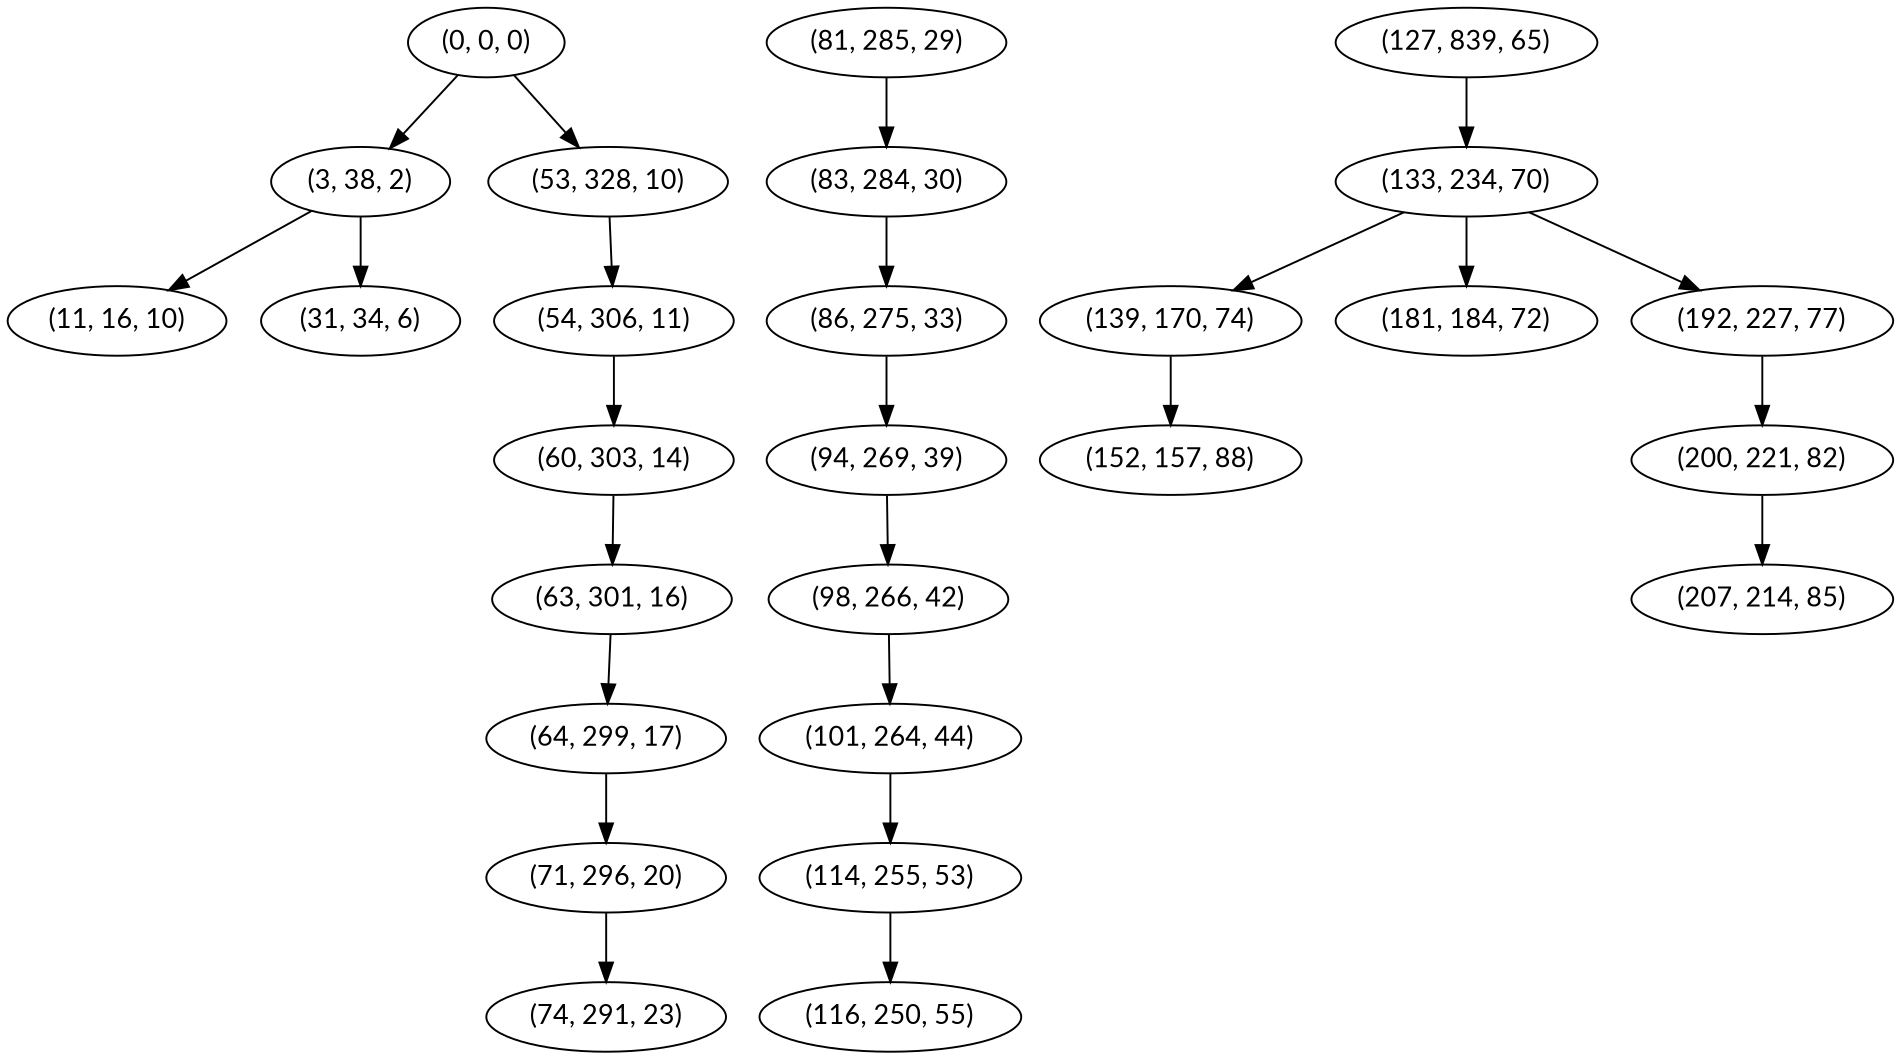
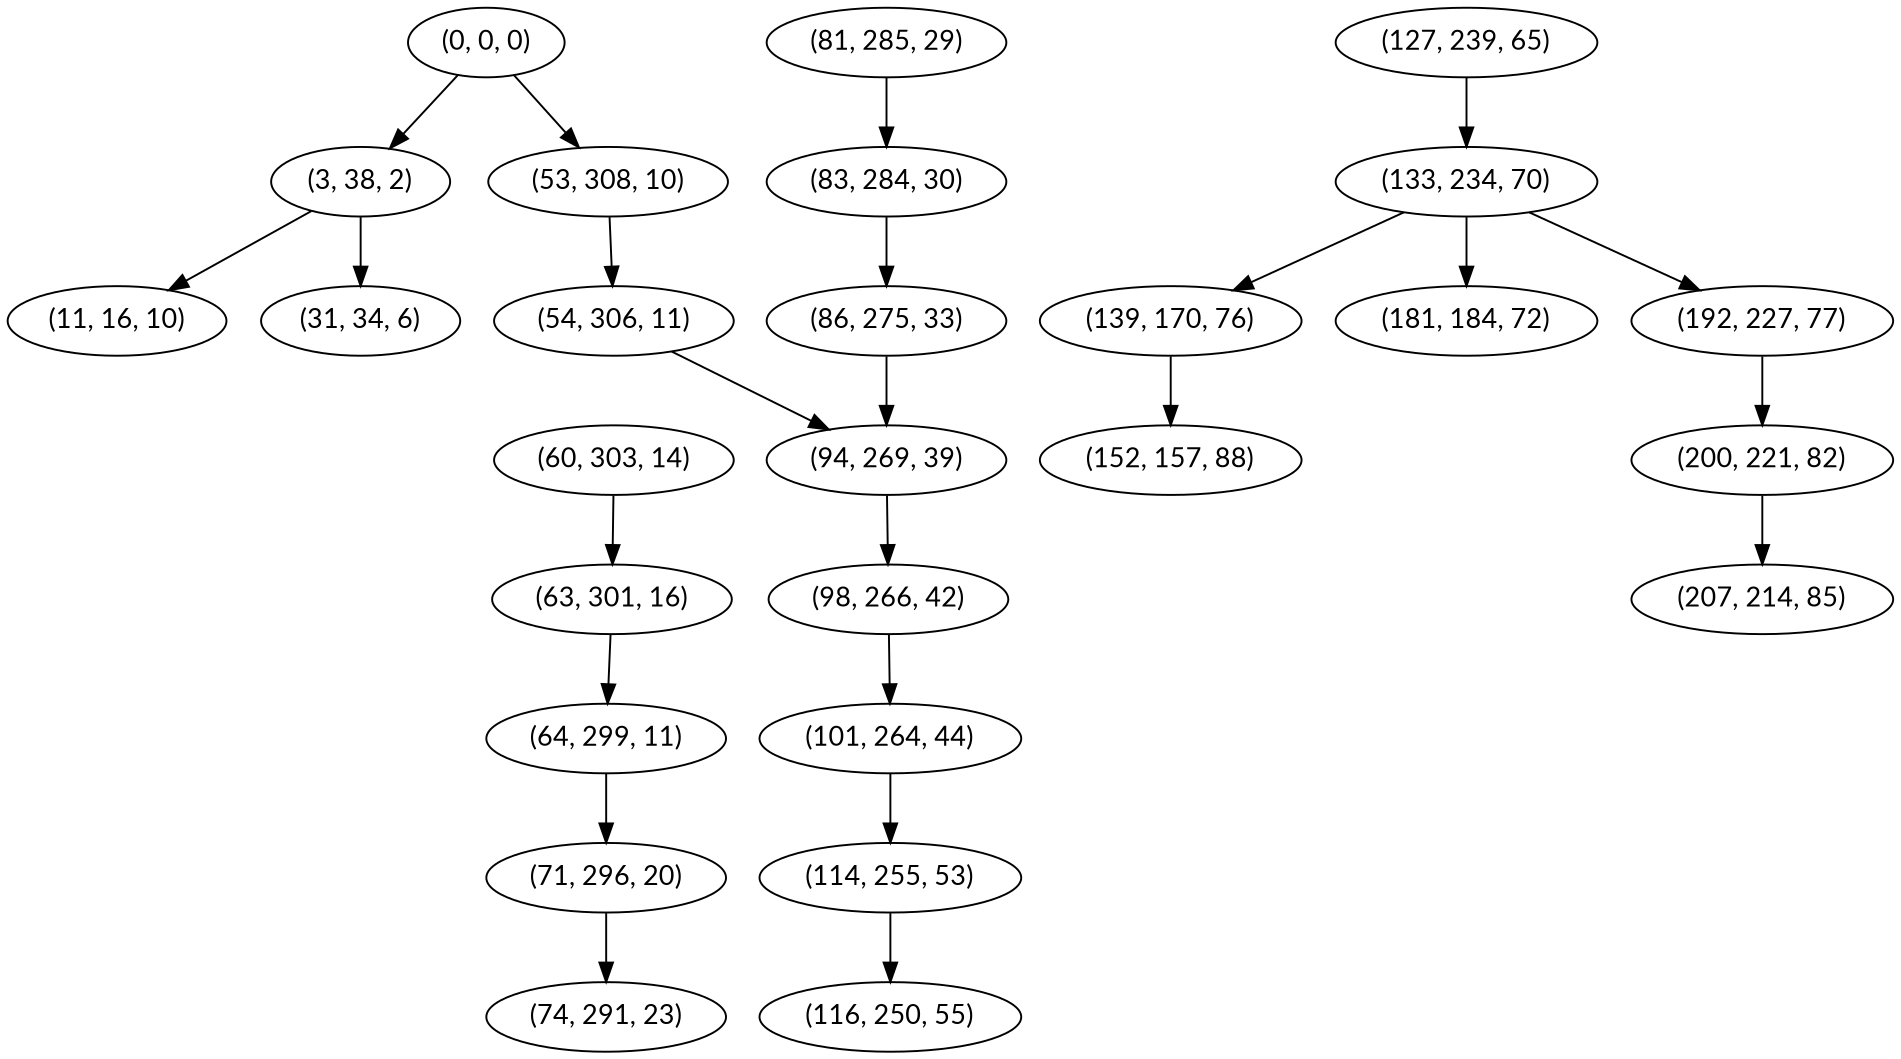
(1467, 43) -> (1467, 43)
(608, 182) -> (608, 182)
(1171, 321) -> (1171, 321)
(614, 381) -> (741, 386)
(606, 739) -> (606, 739)
